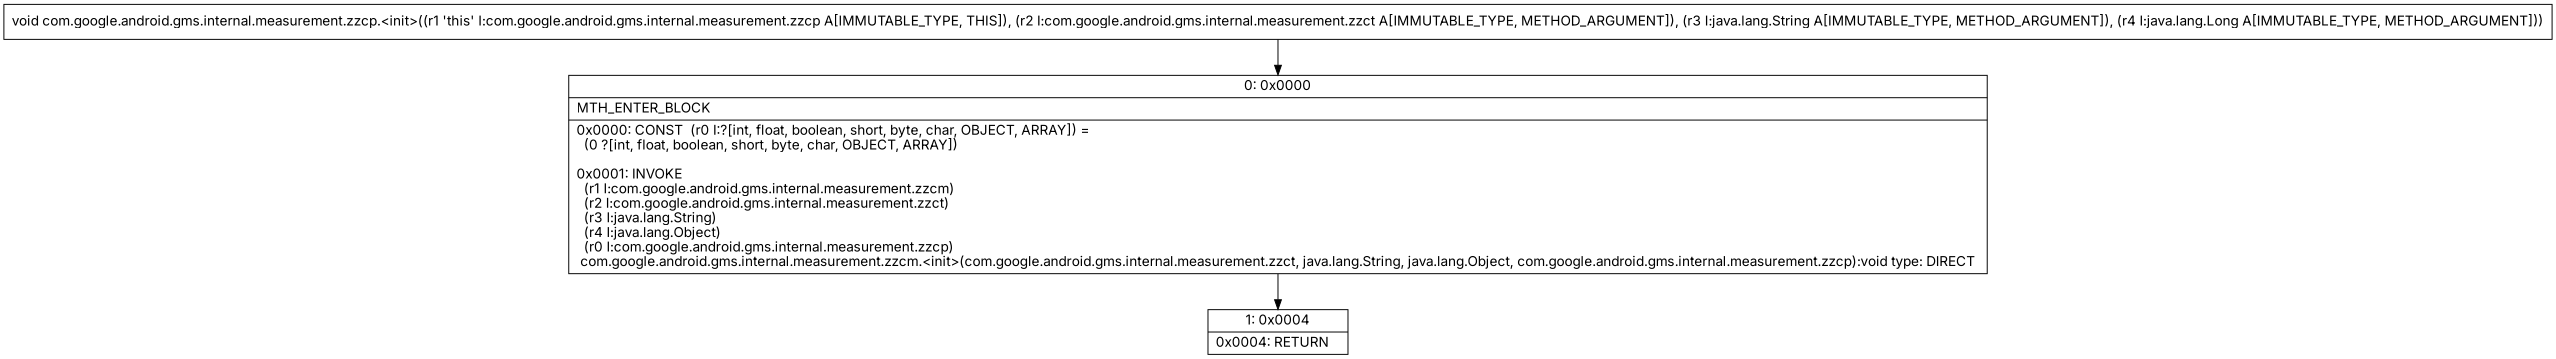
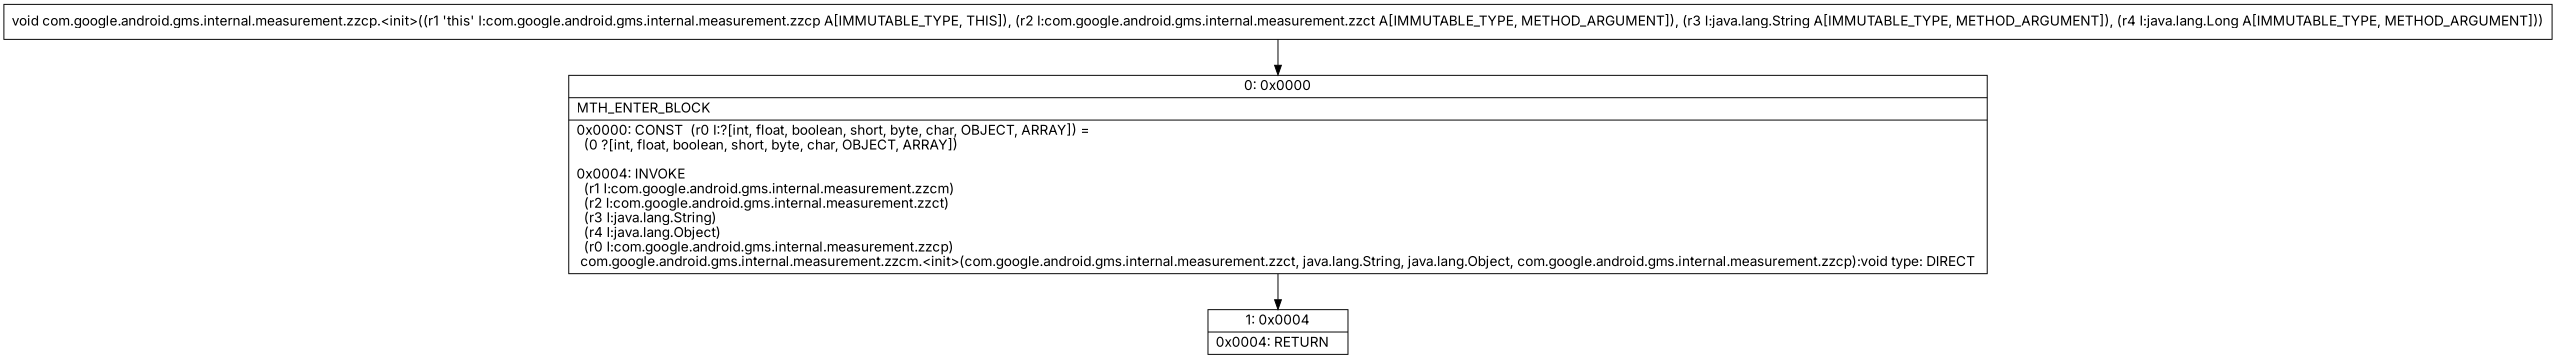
(633, 175) -> (635, 175)
